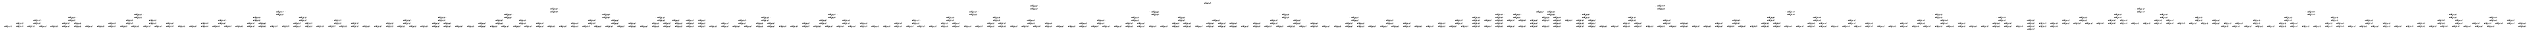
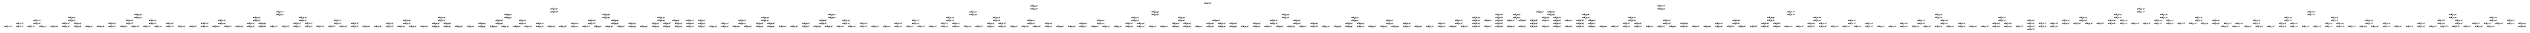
none -> (1569, 27)
